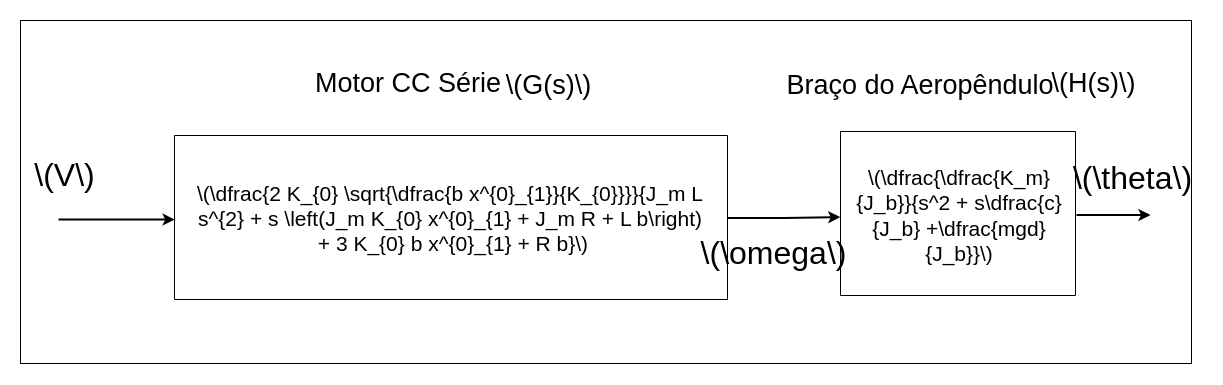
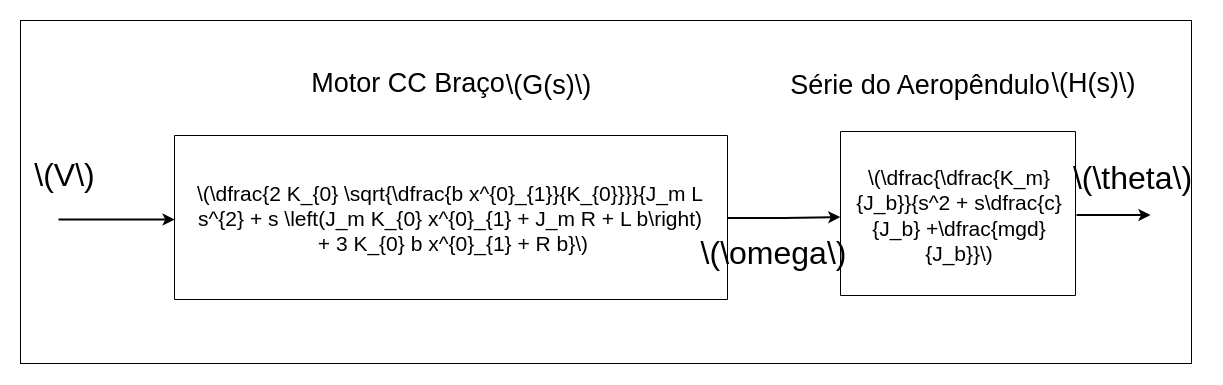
(409, 84) -> (409, 84)
(921, 86) -> (921, 86)
